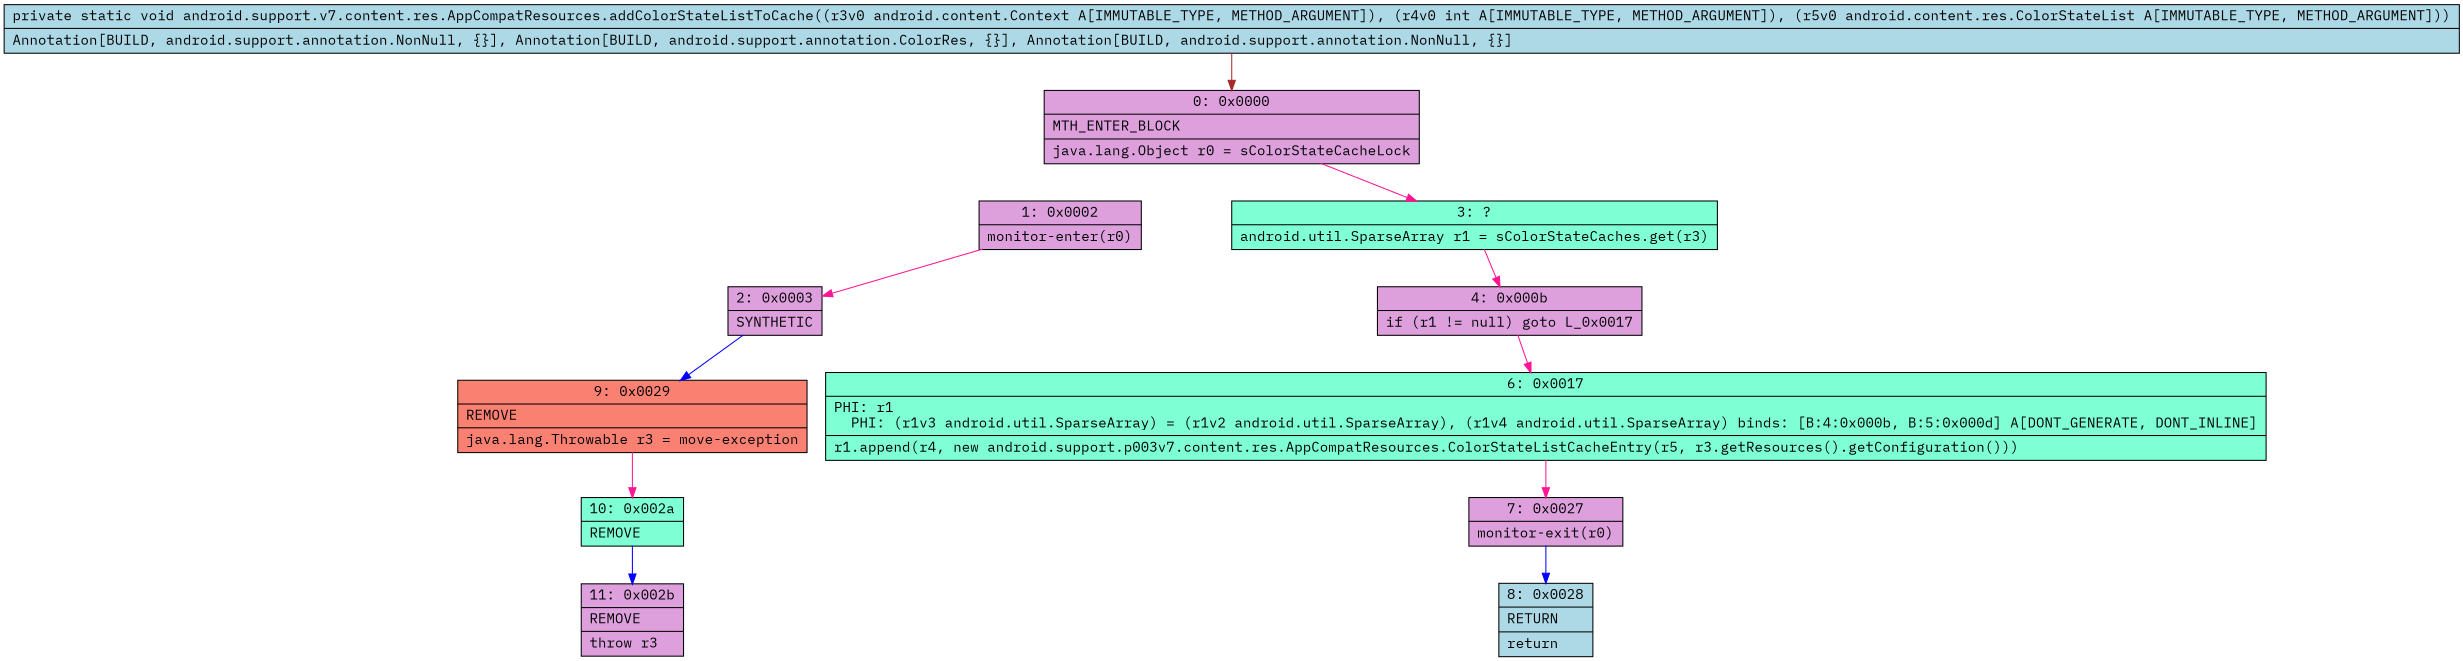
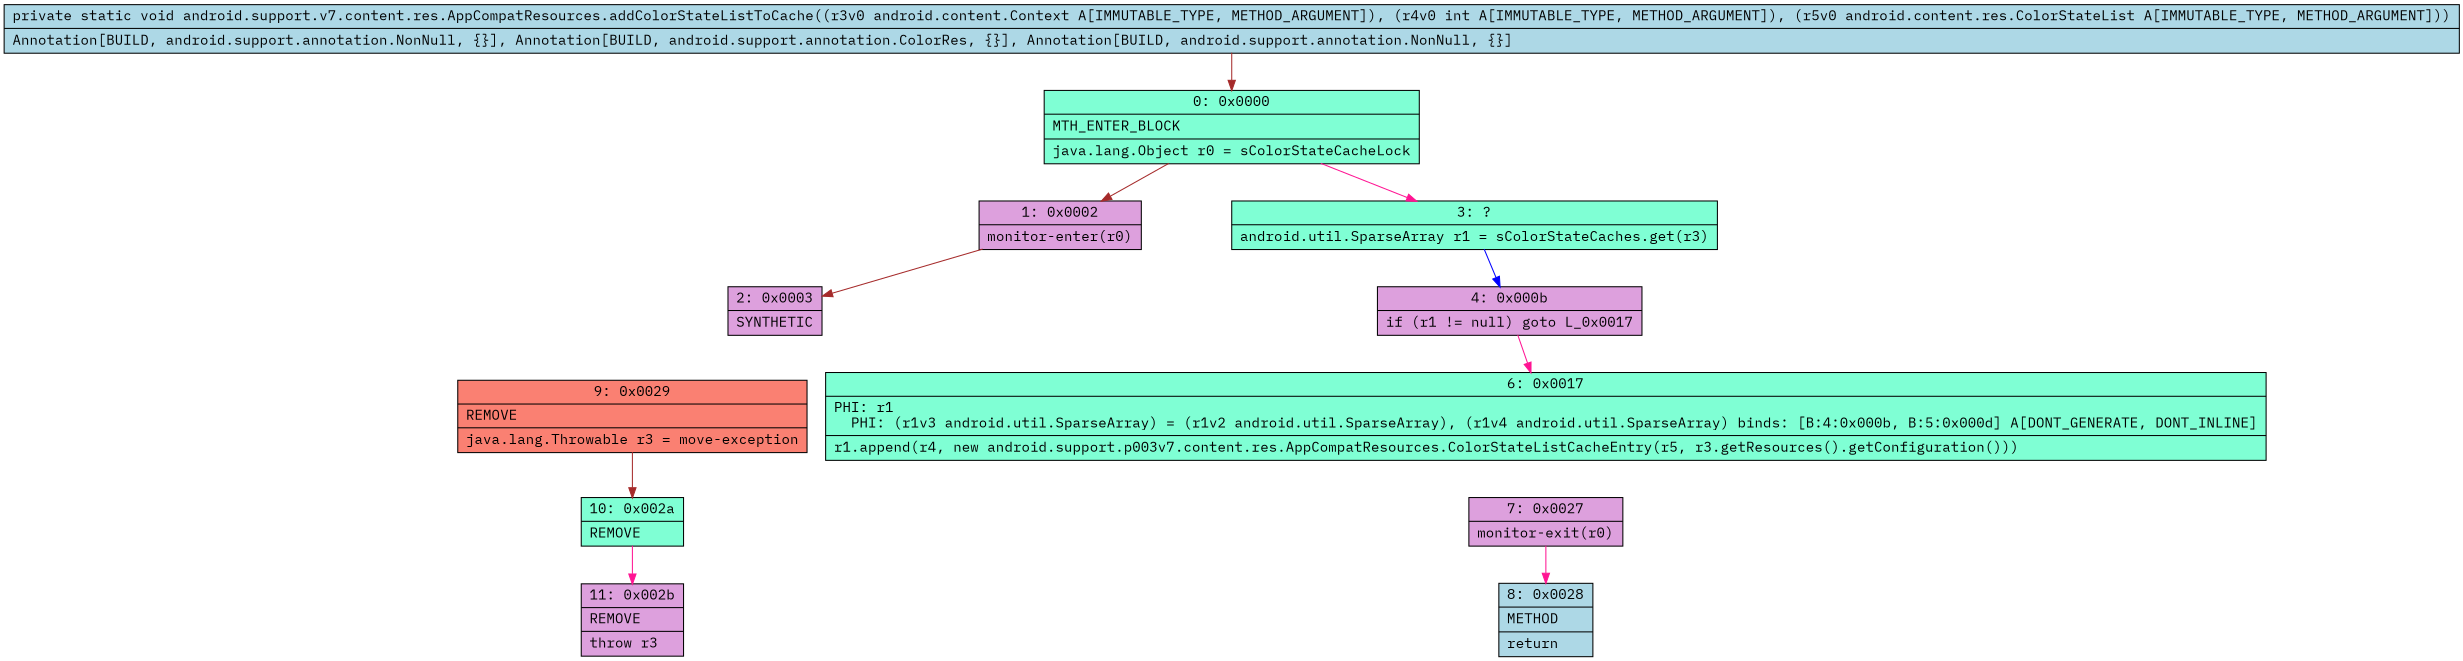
(1232, 127) -> (1232, 127)
none -> (1140, 180)
(1490, 263) -> (1490, 263)
(907, 271) -> (907, 271)
(716, 355) -> none
(632, 470) -> (632, 470)
(1546, 474) -> none
(1546, 559) -> (1546, 559)
(632, 560) -> (632, 560)
(1533, 619) -> (1533, 619)
